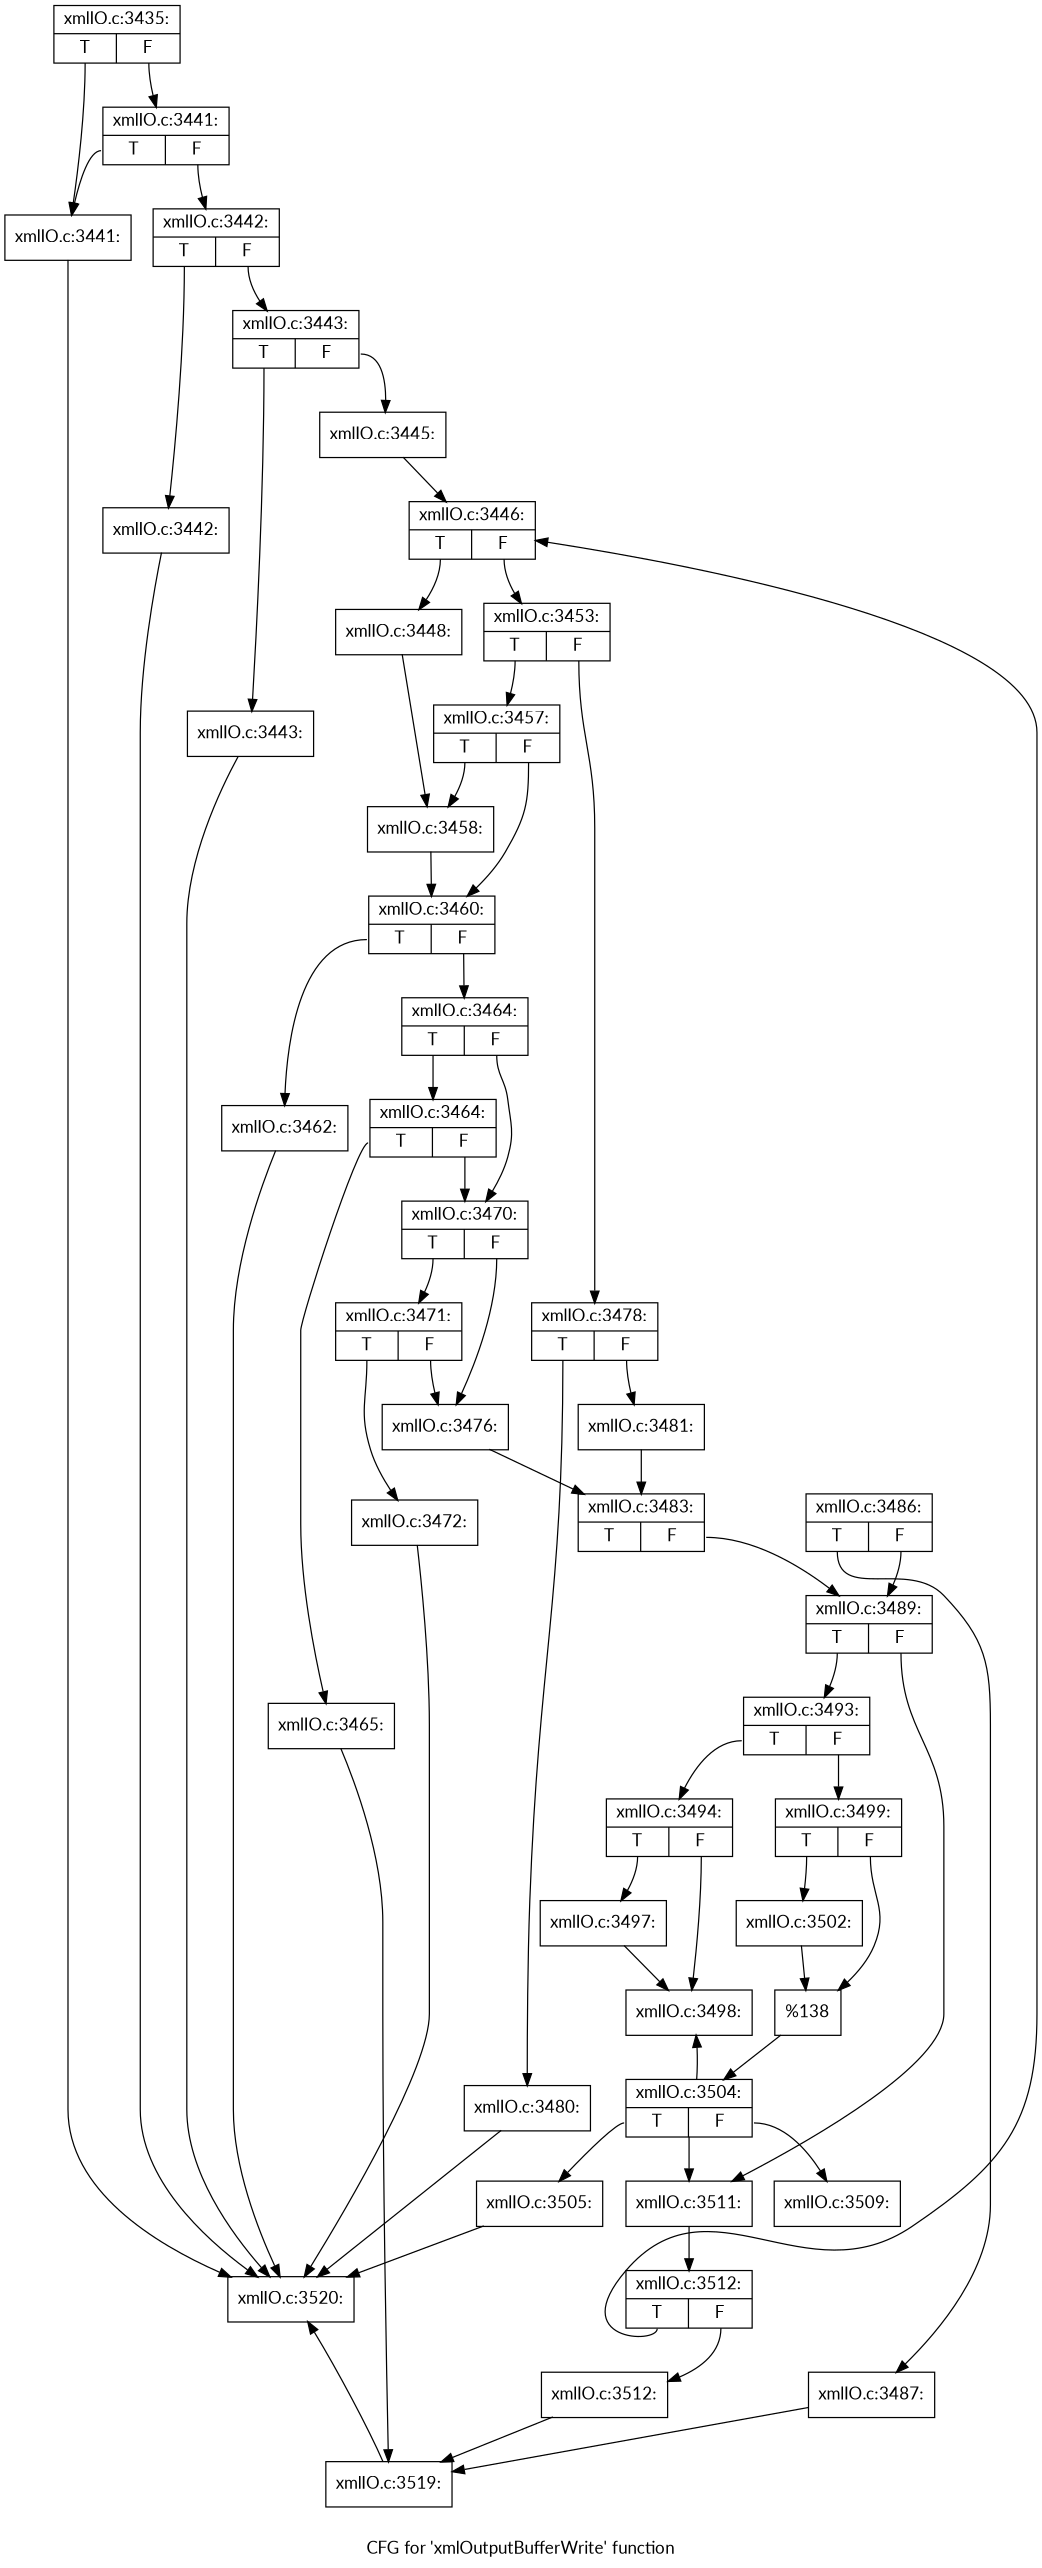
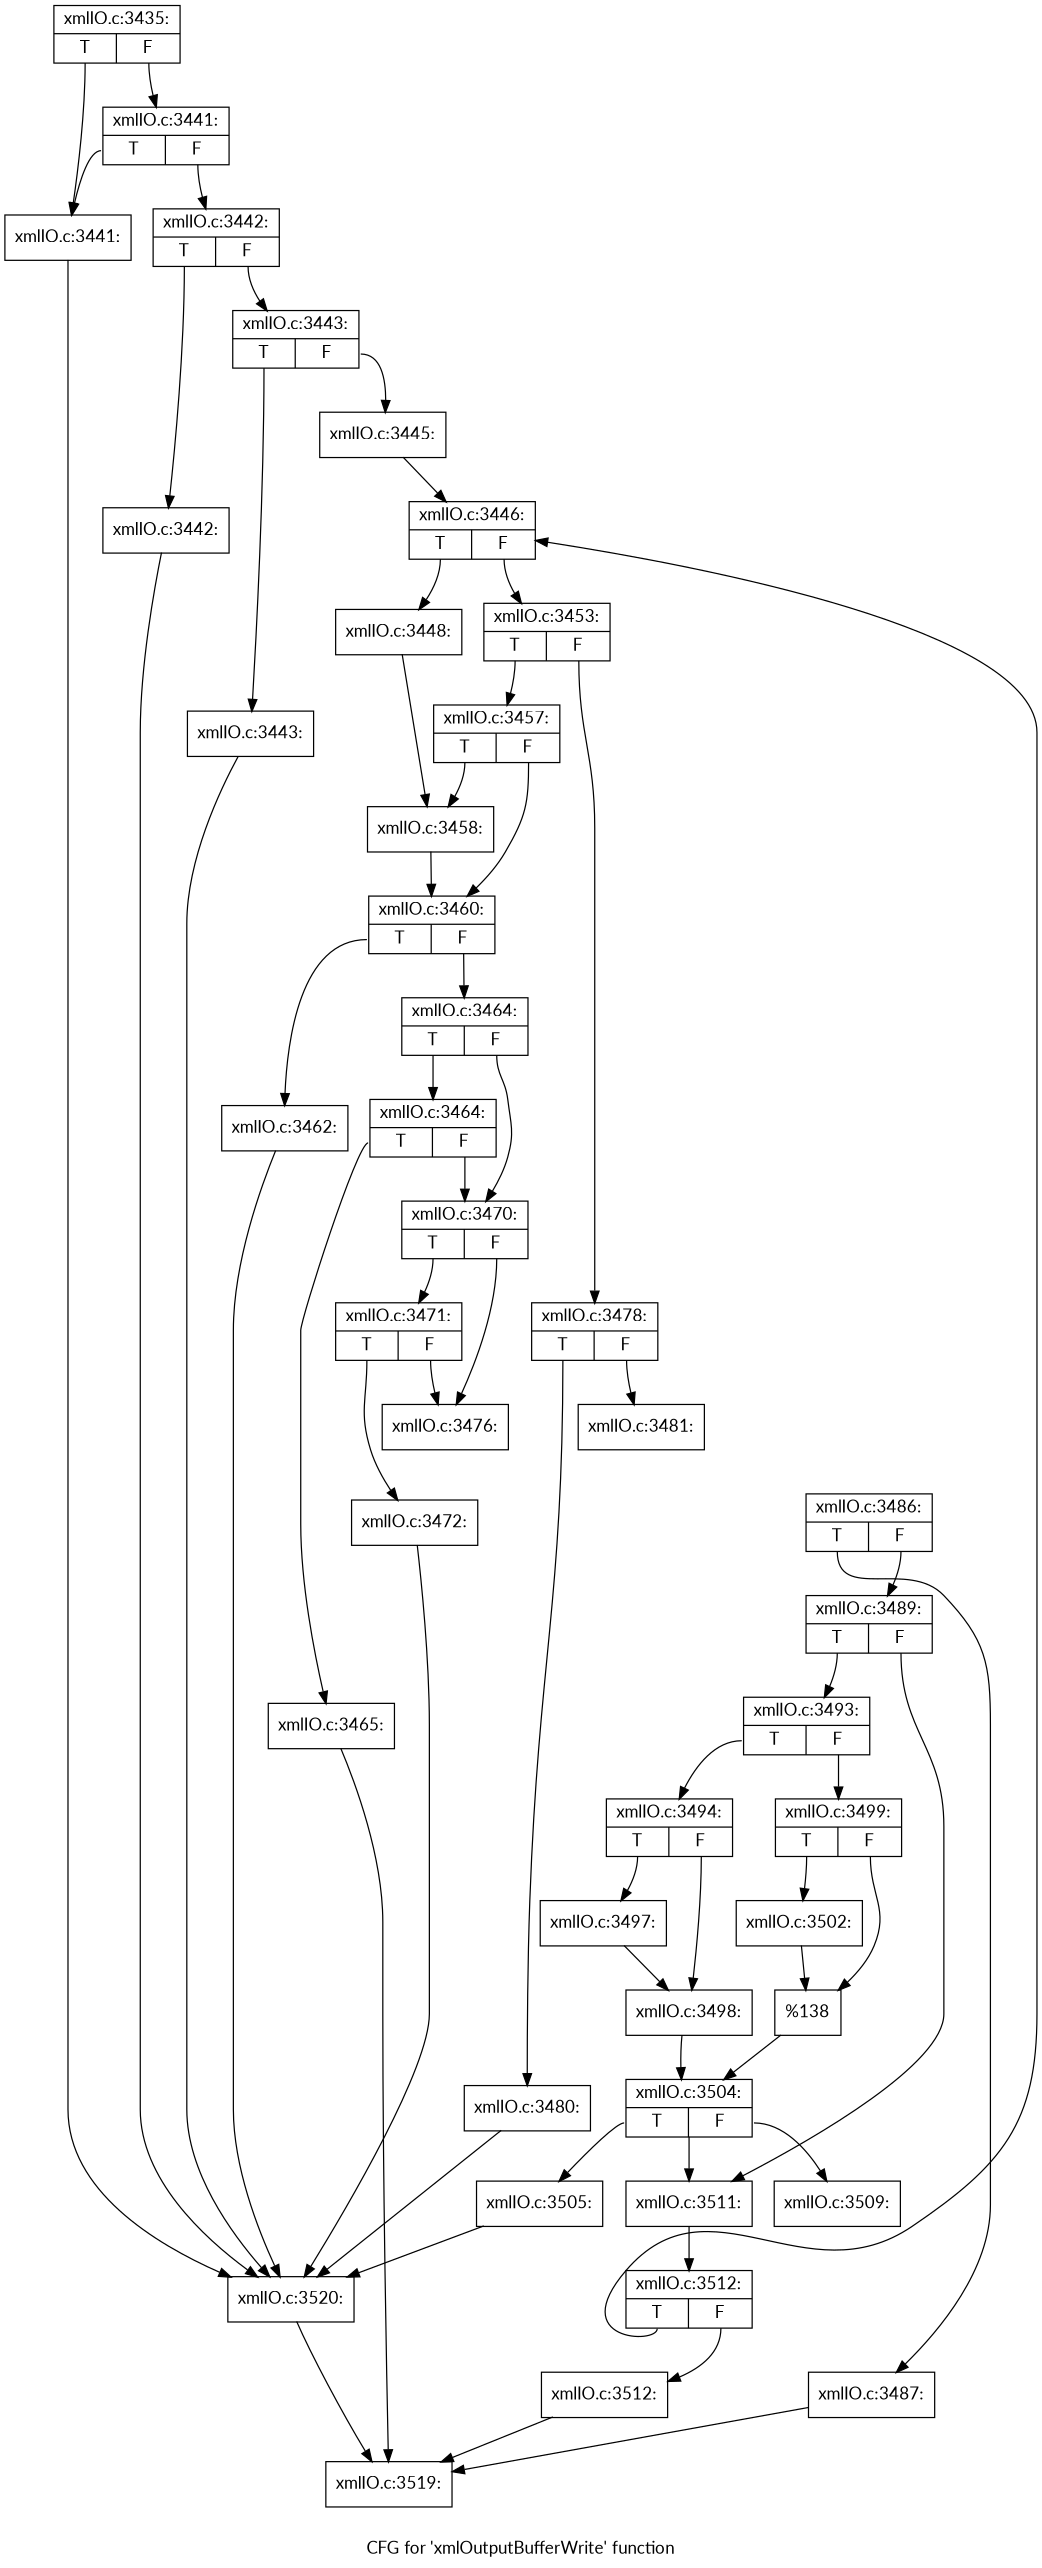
(641, 1523) -> none
(697, 2064) -> (681, 2051)
(350, 2396) -> (329, 2387)
